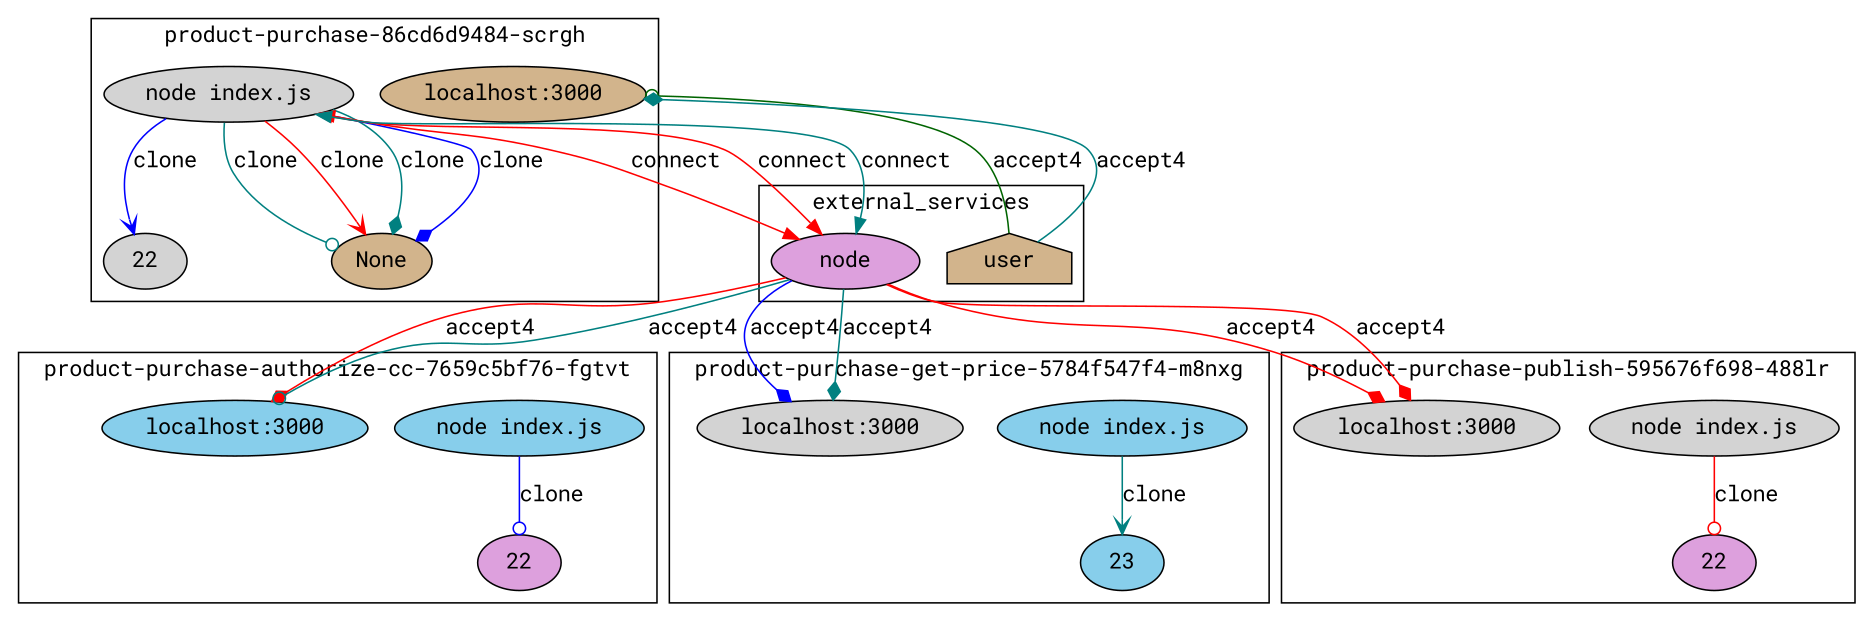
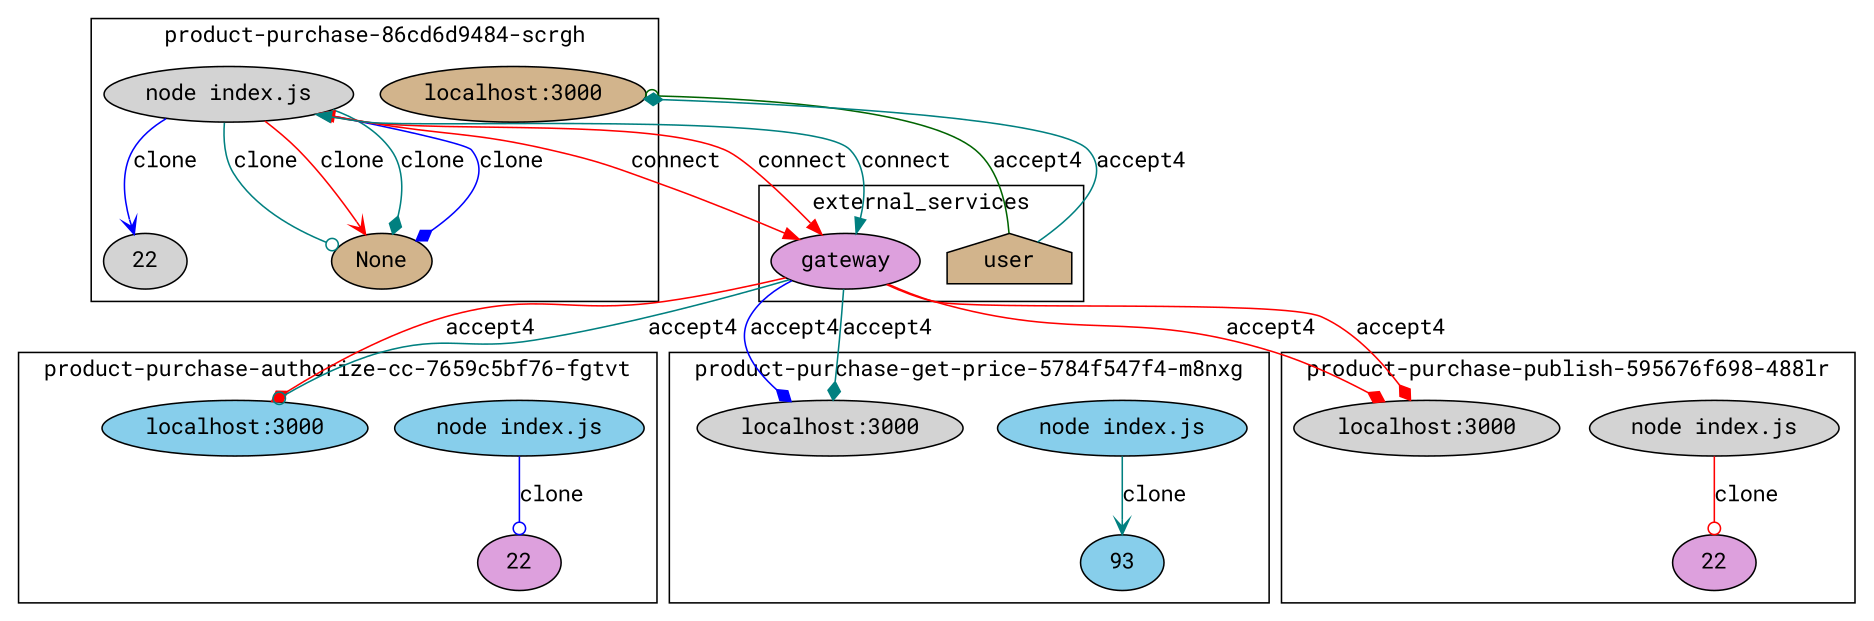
(846, 261) -> (846, 261)
(1122, 563) -> (1122, 563)
